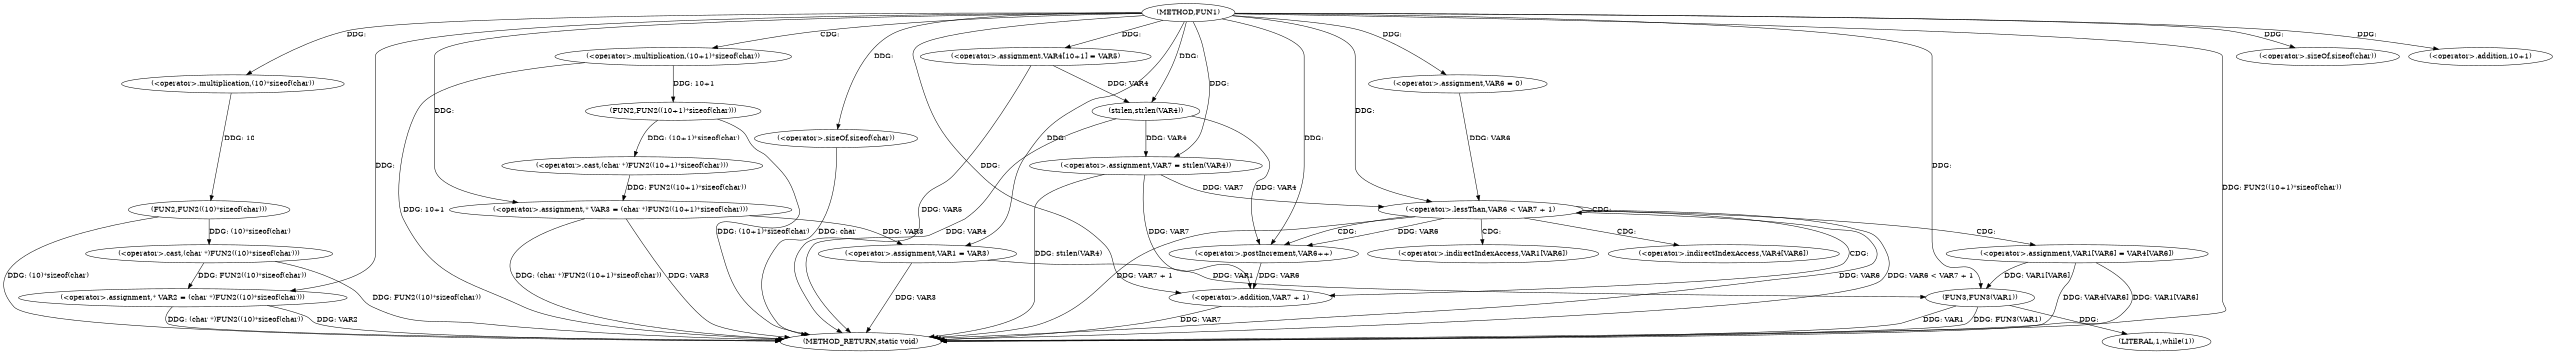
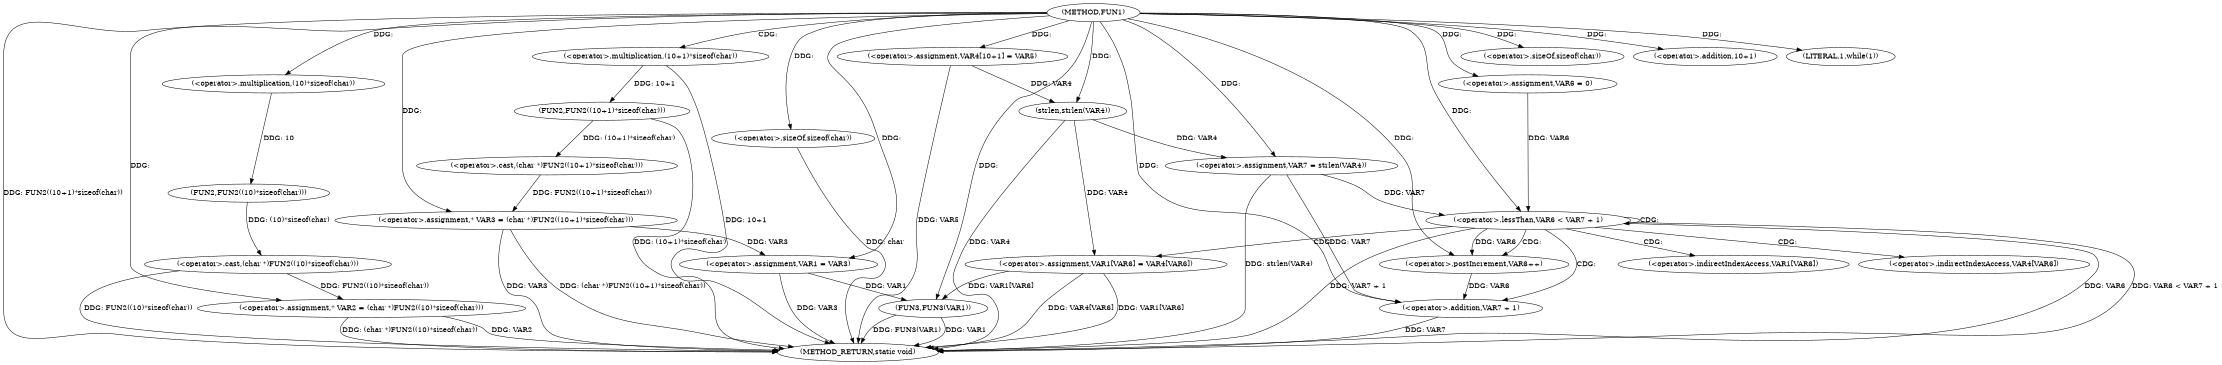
(1268, 158) -> (1084, 185)
(2066, 319) -> (1469, 23)
(148, 326) -> none
